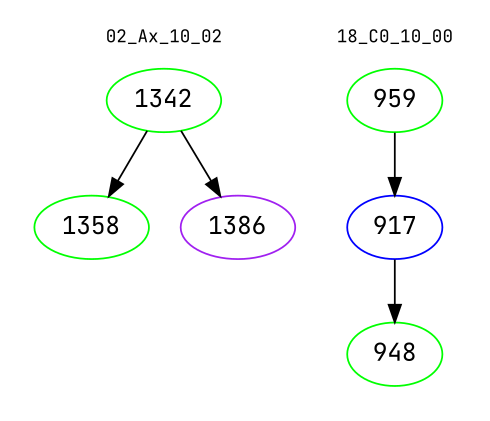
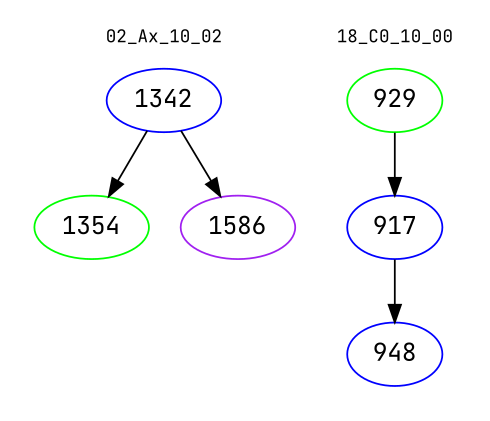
(164, 100) -> (164, 100)
(395, 100) -> (395, 100)
(92, 227) -> (92, 227)
(238, 227) -> (238, 227)
(395, 354) -> (395, 354)
